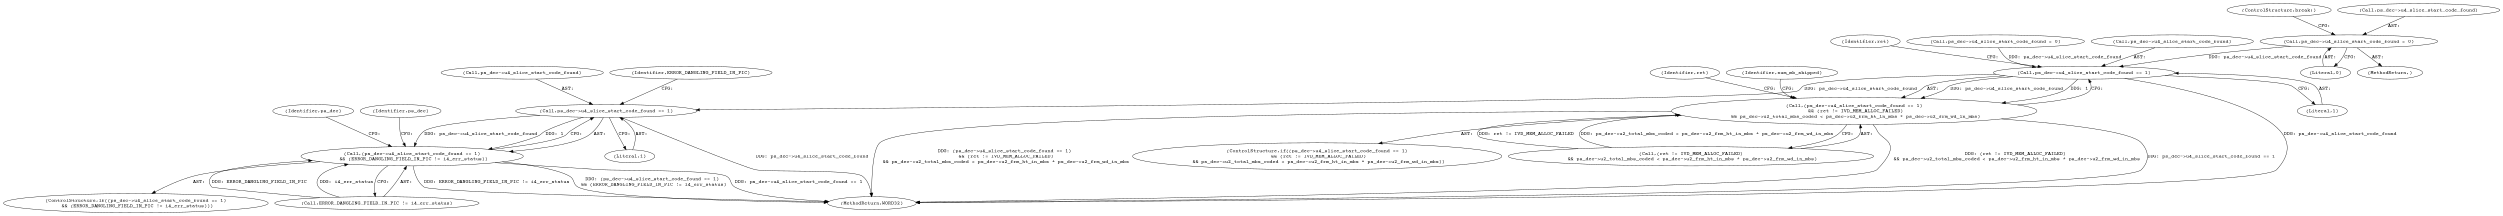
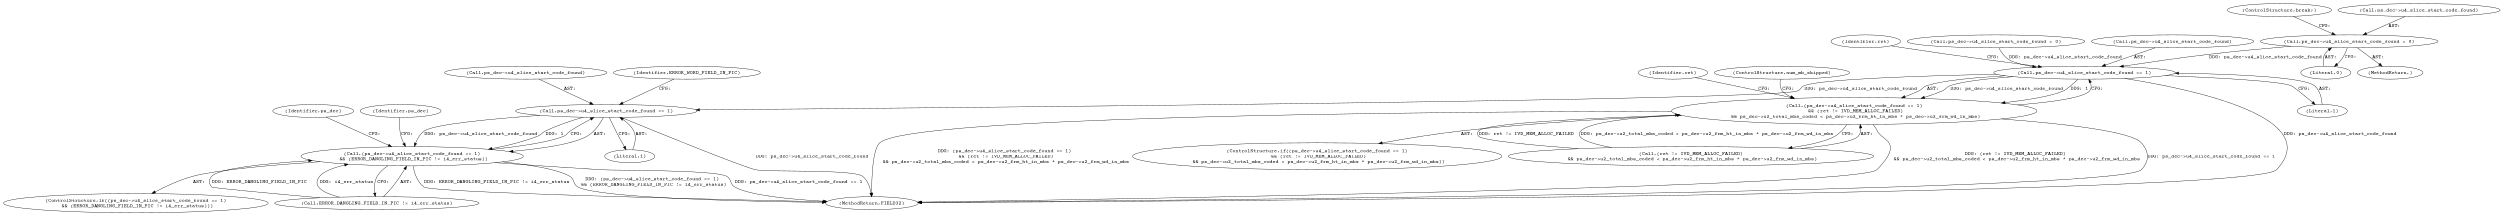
(691, 73) -> (687, 73)
(1782, 73) -> (1782, 73)
(872, 203) -> (872, 203)
